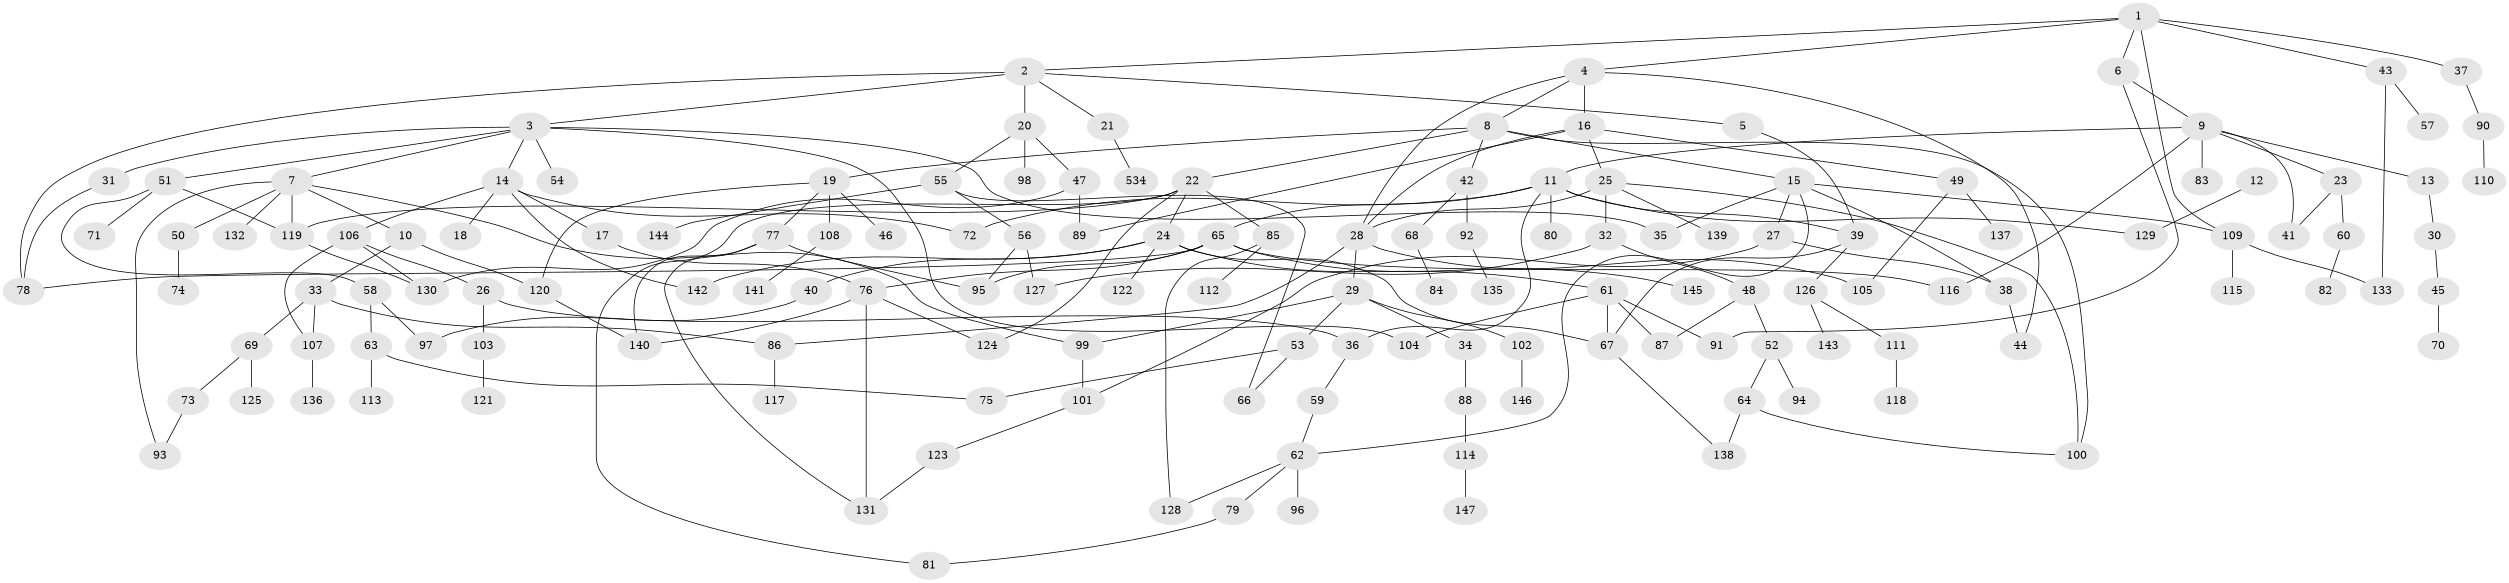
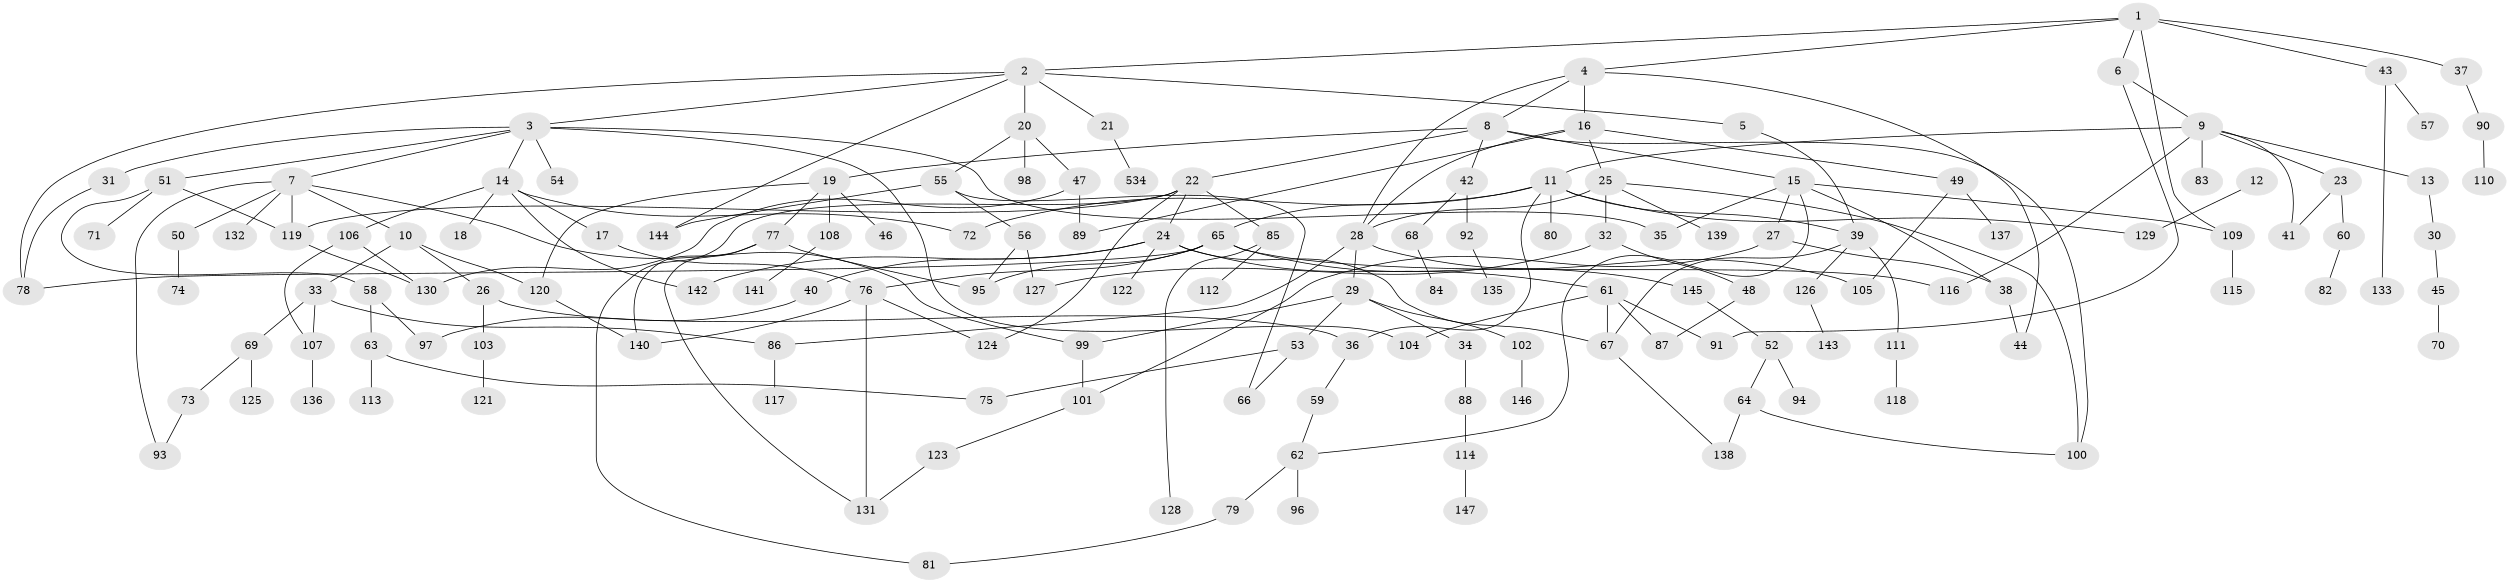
none -> (840, 151)
(417, 264) -> (445, 264)
(2307, 264) -> none
(1761, 319) -> (1733, 319)
(1851, 319) -> (1895, 286)
(1235, 483) -> none
